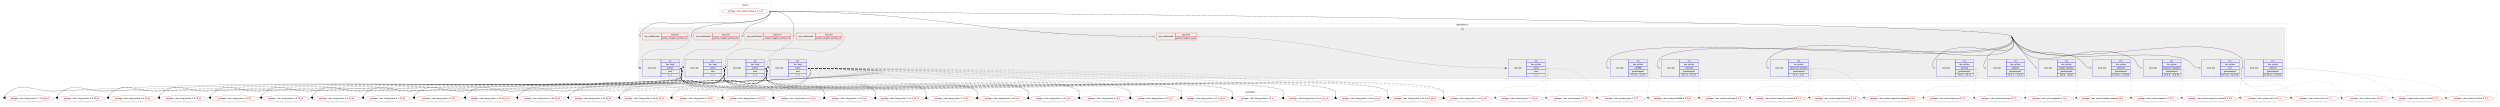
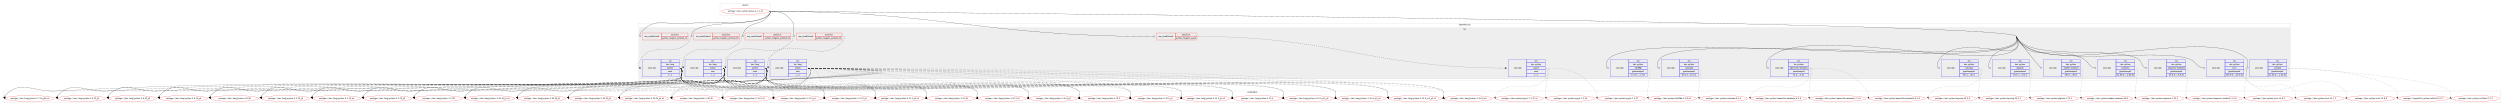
(1836, 98) -> (1838, 98)
